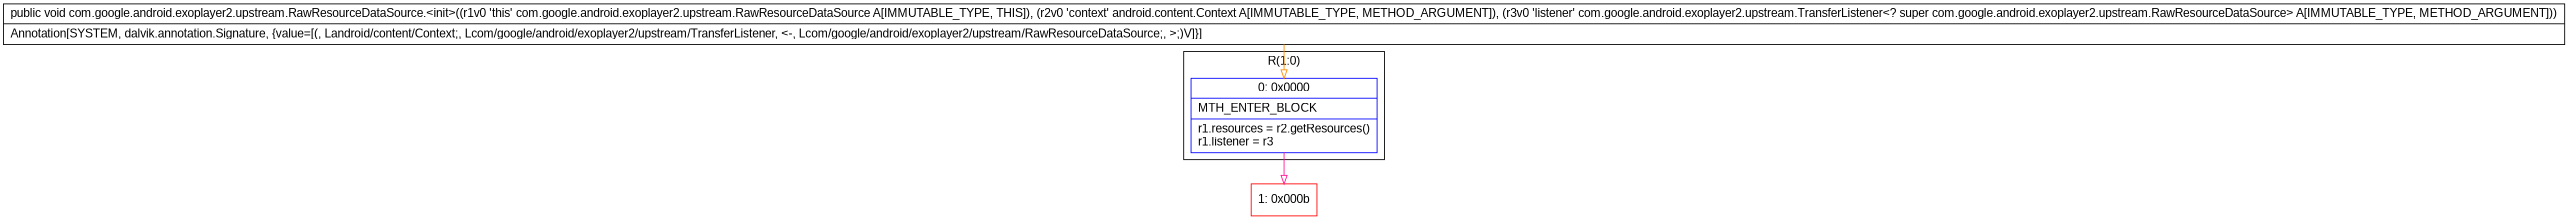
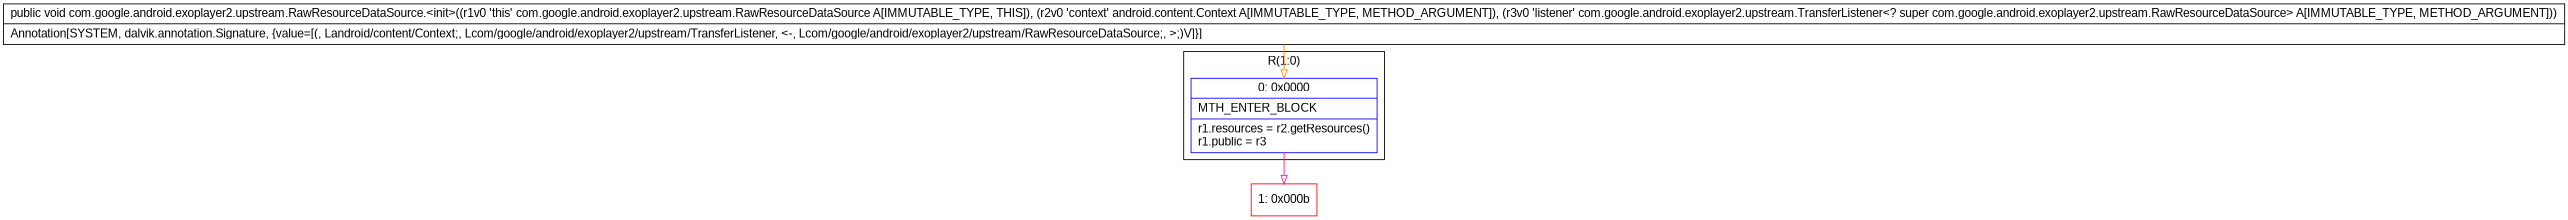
(1236, 142) -> (1232, 142)
